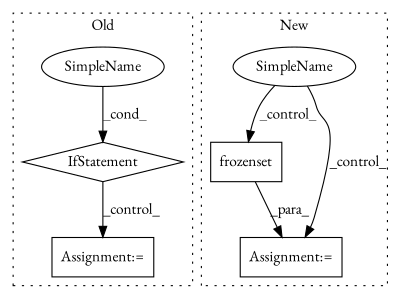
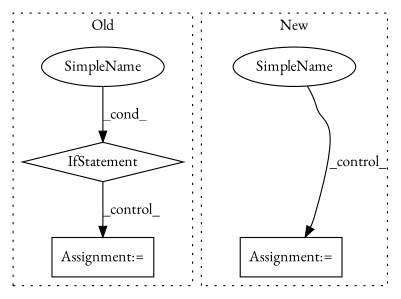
(246, 162) -> none
